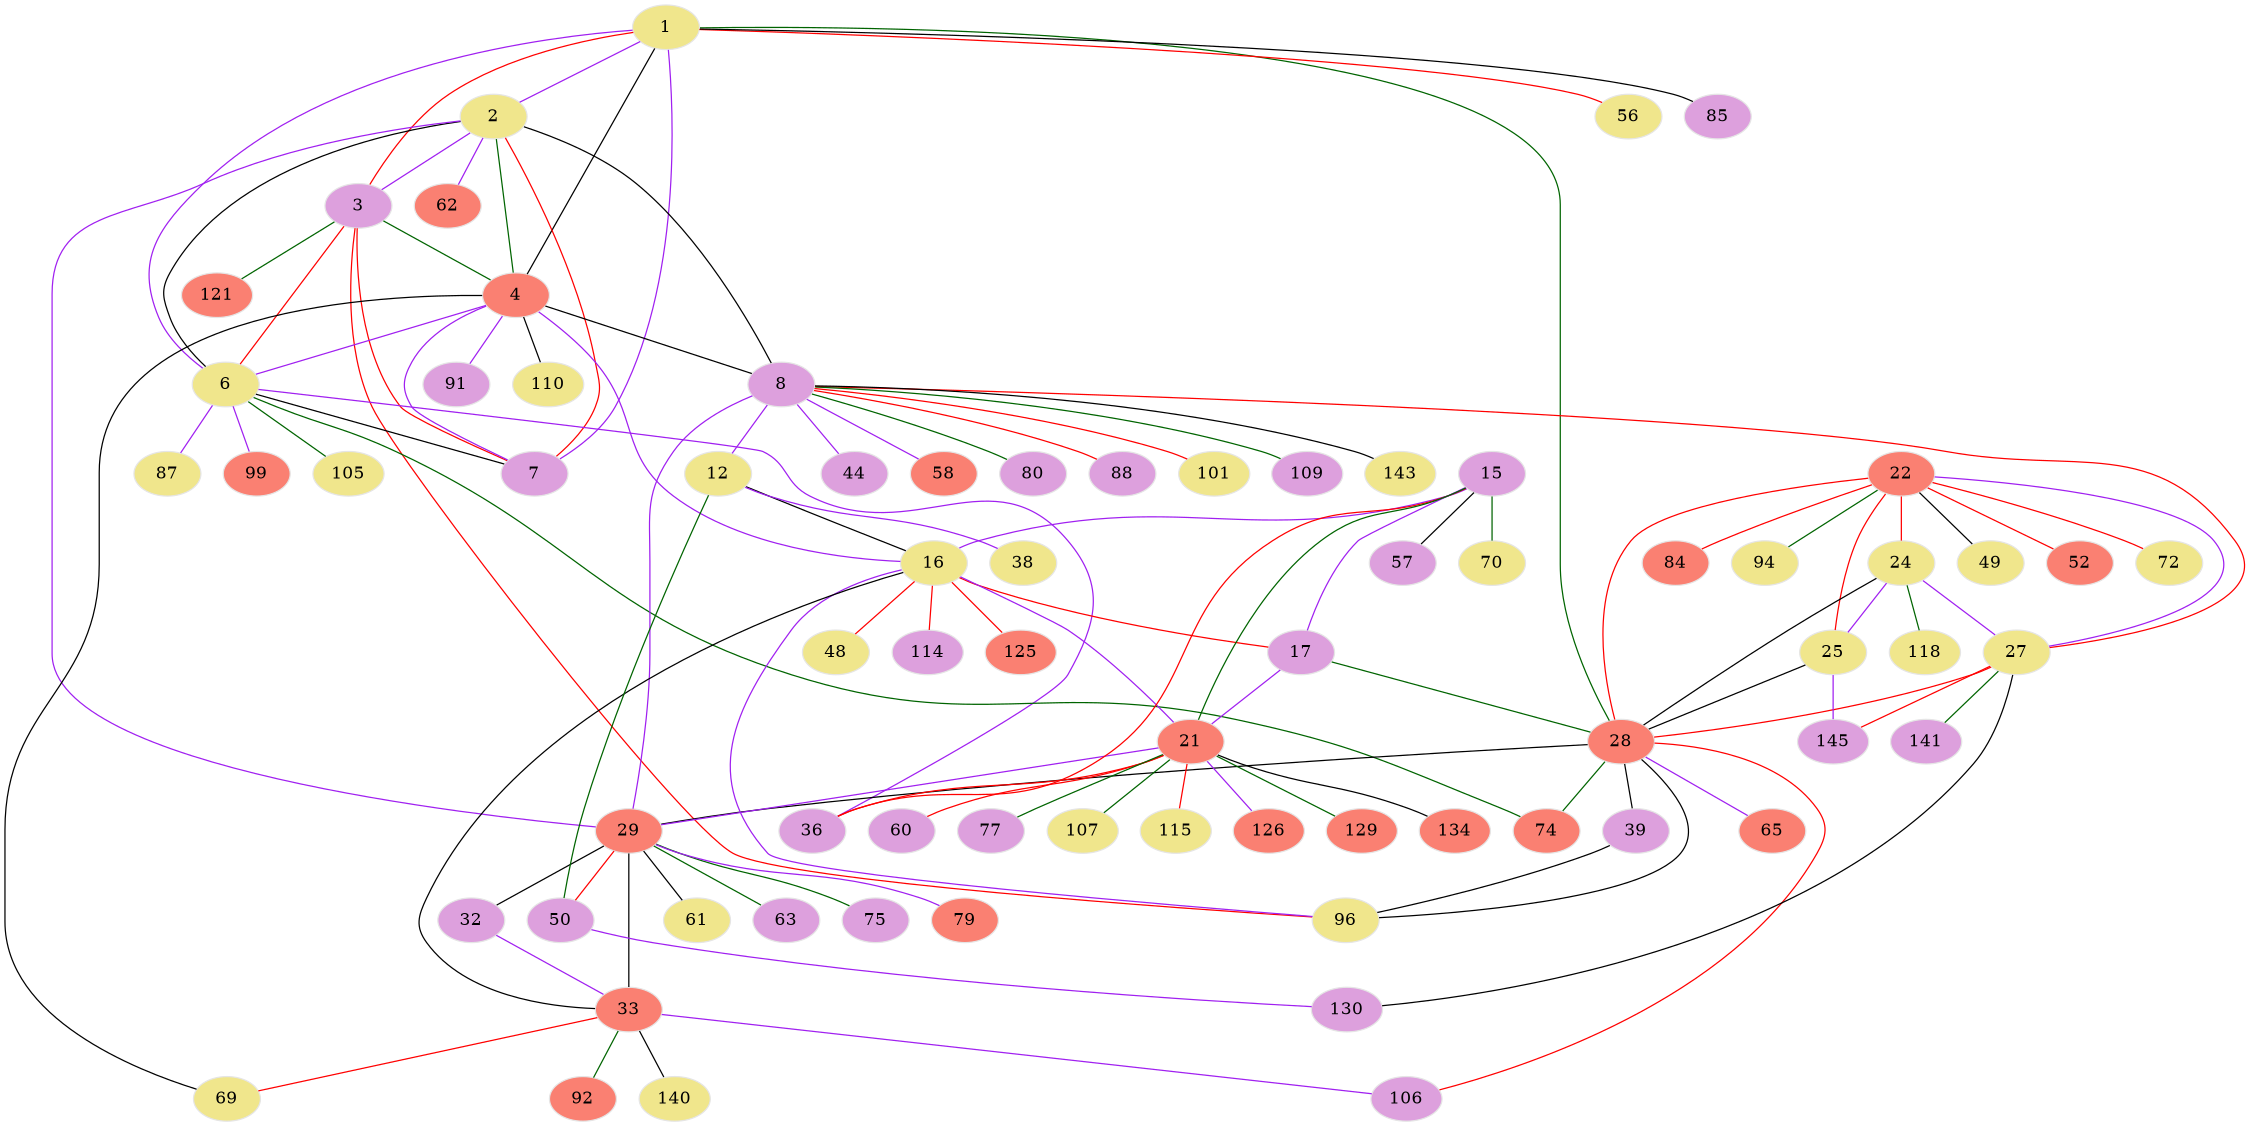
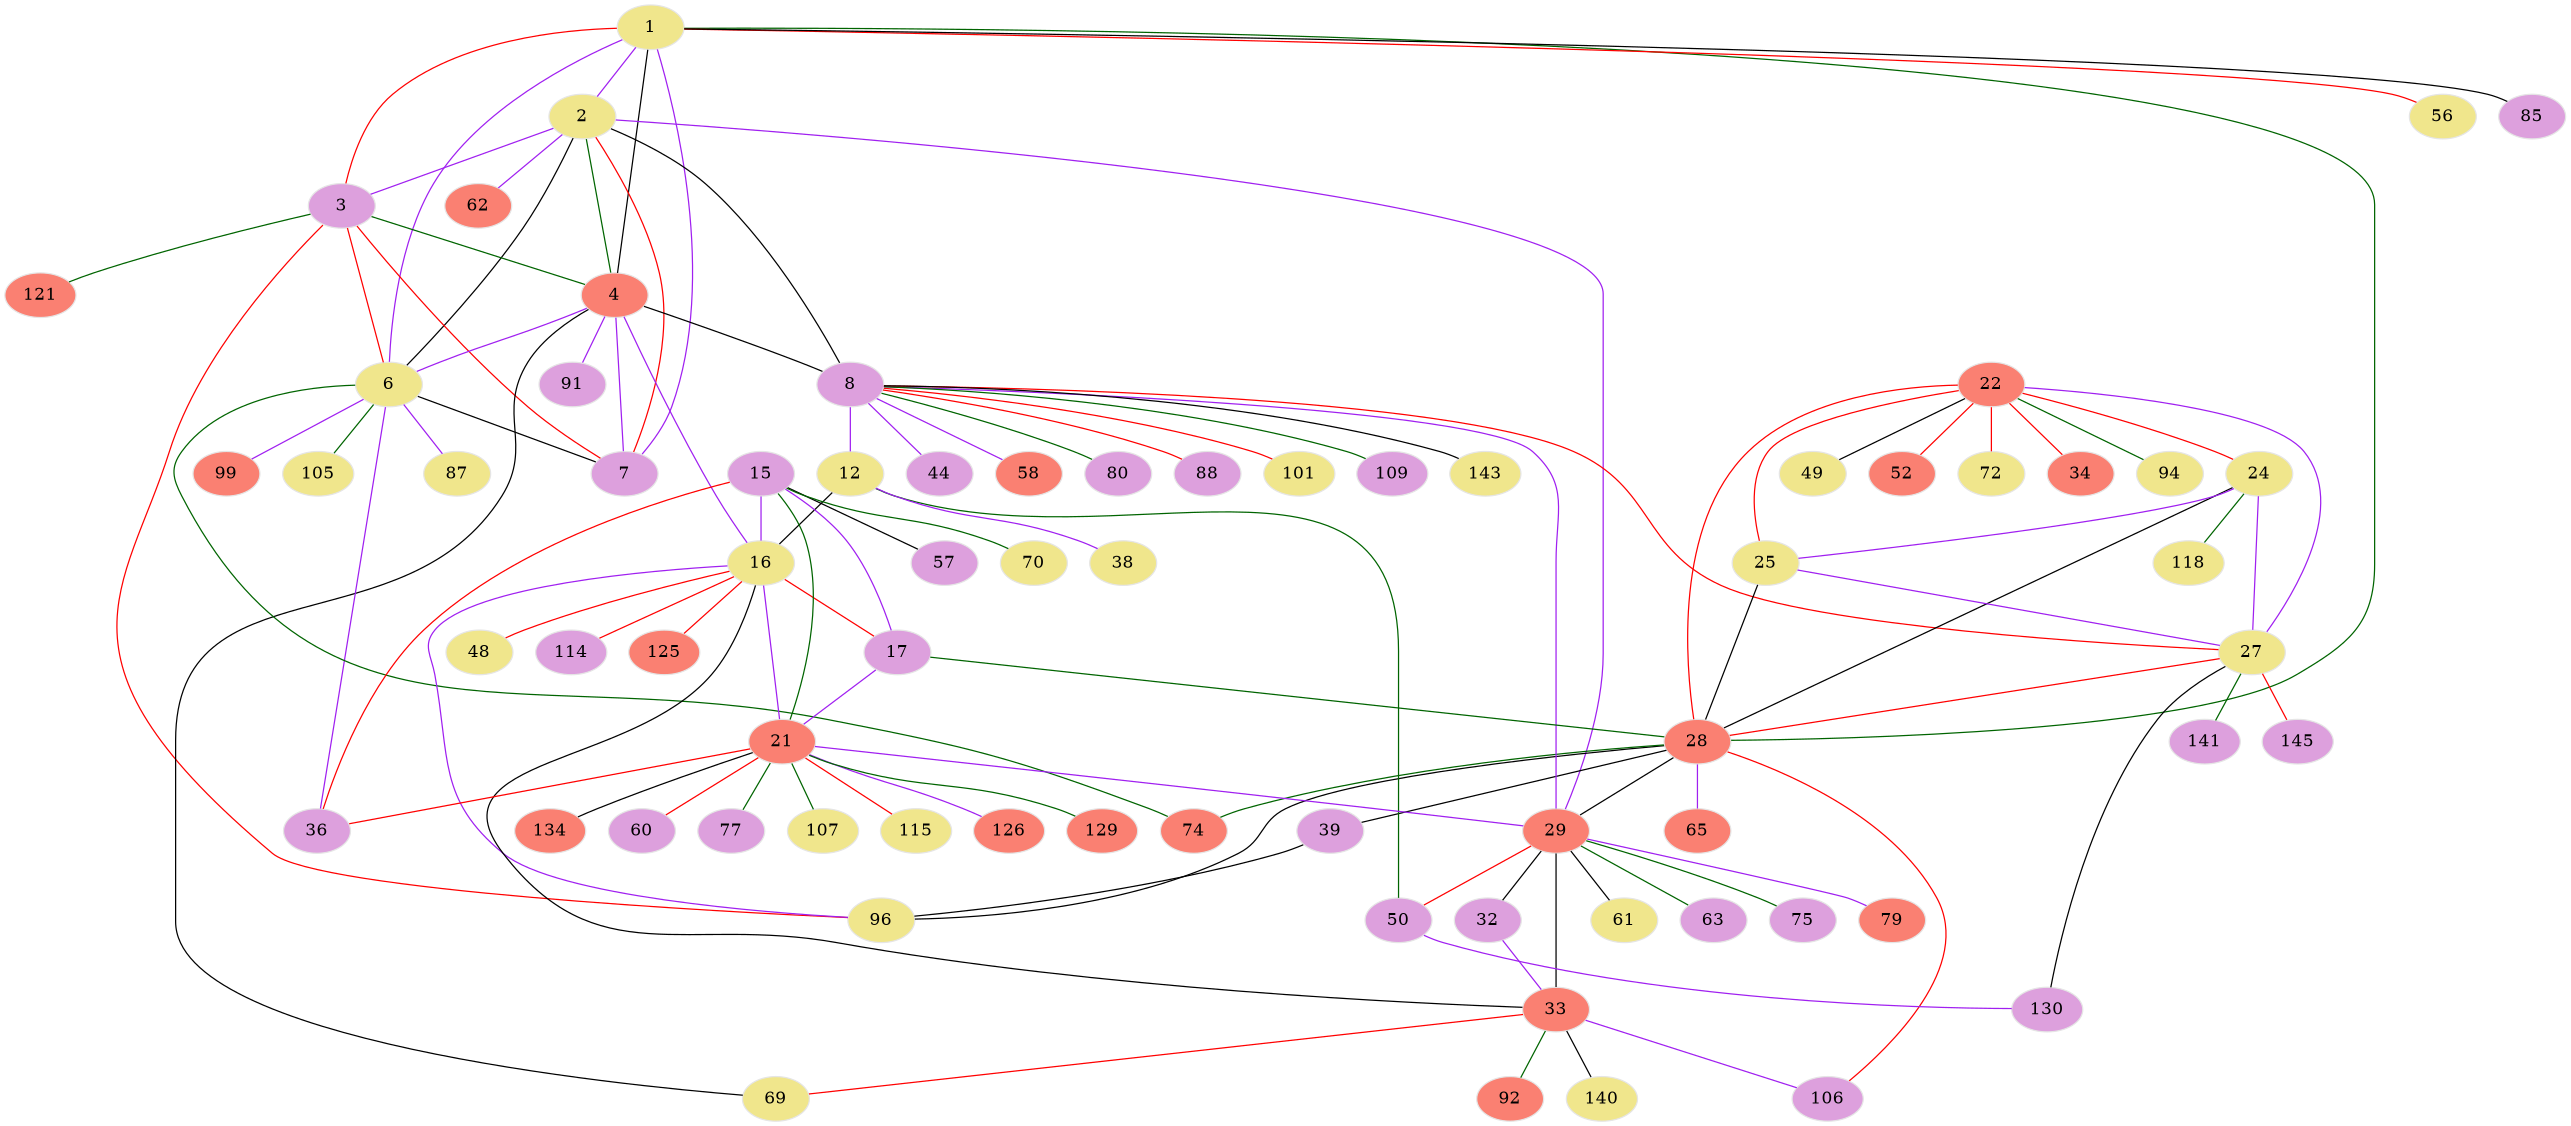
(548, 384) -> none
(1676, 563) -> (2081, 474)
(1833, 697) -> (2009, 608)
